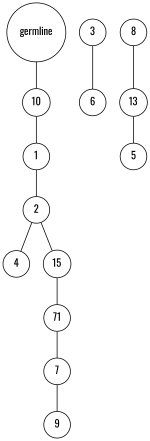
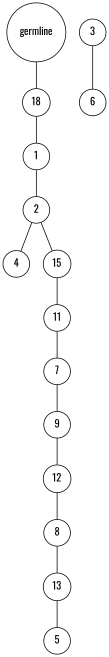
(36, 102) -> (36, 102)
(57, 318) -> (57, 318)
none -> (57, 479)
